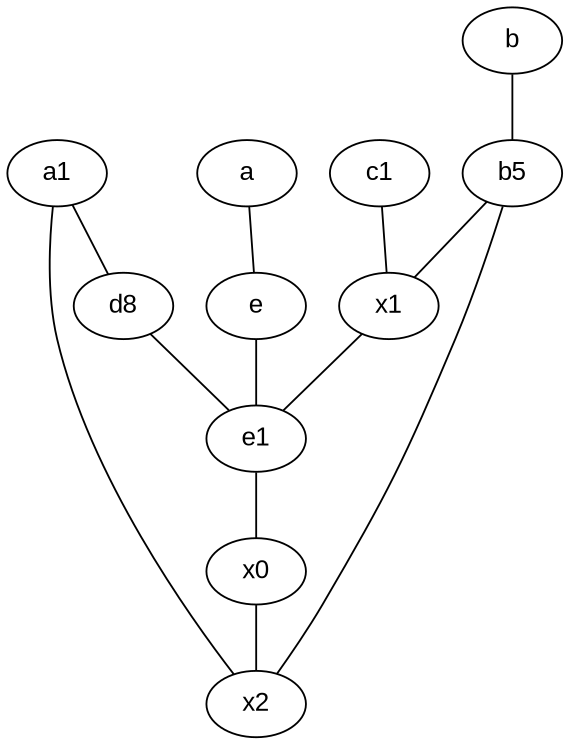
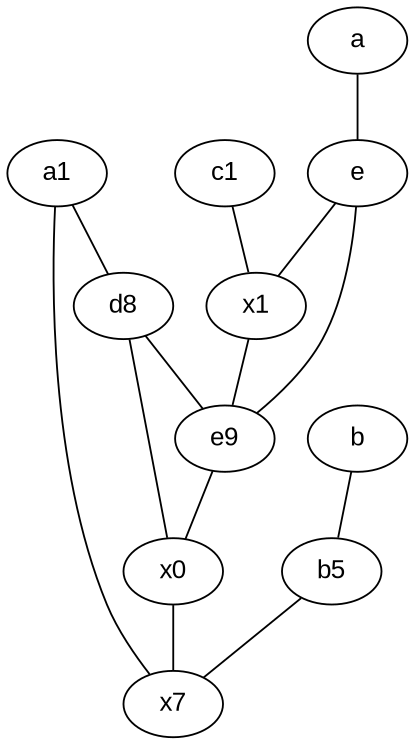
(451, 240) -> (307, 240)
none -> (148, 439)
(256, 439) -> (225, 439)
(256, 704) -> (173, 704)
